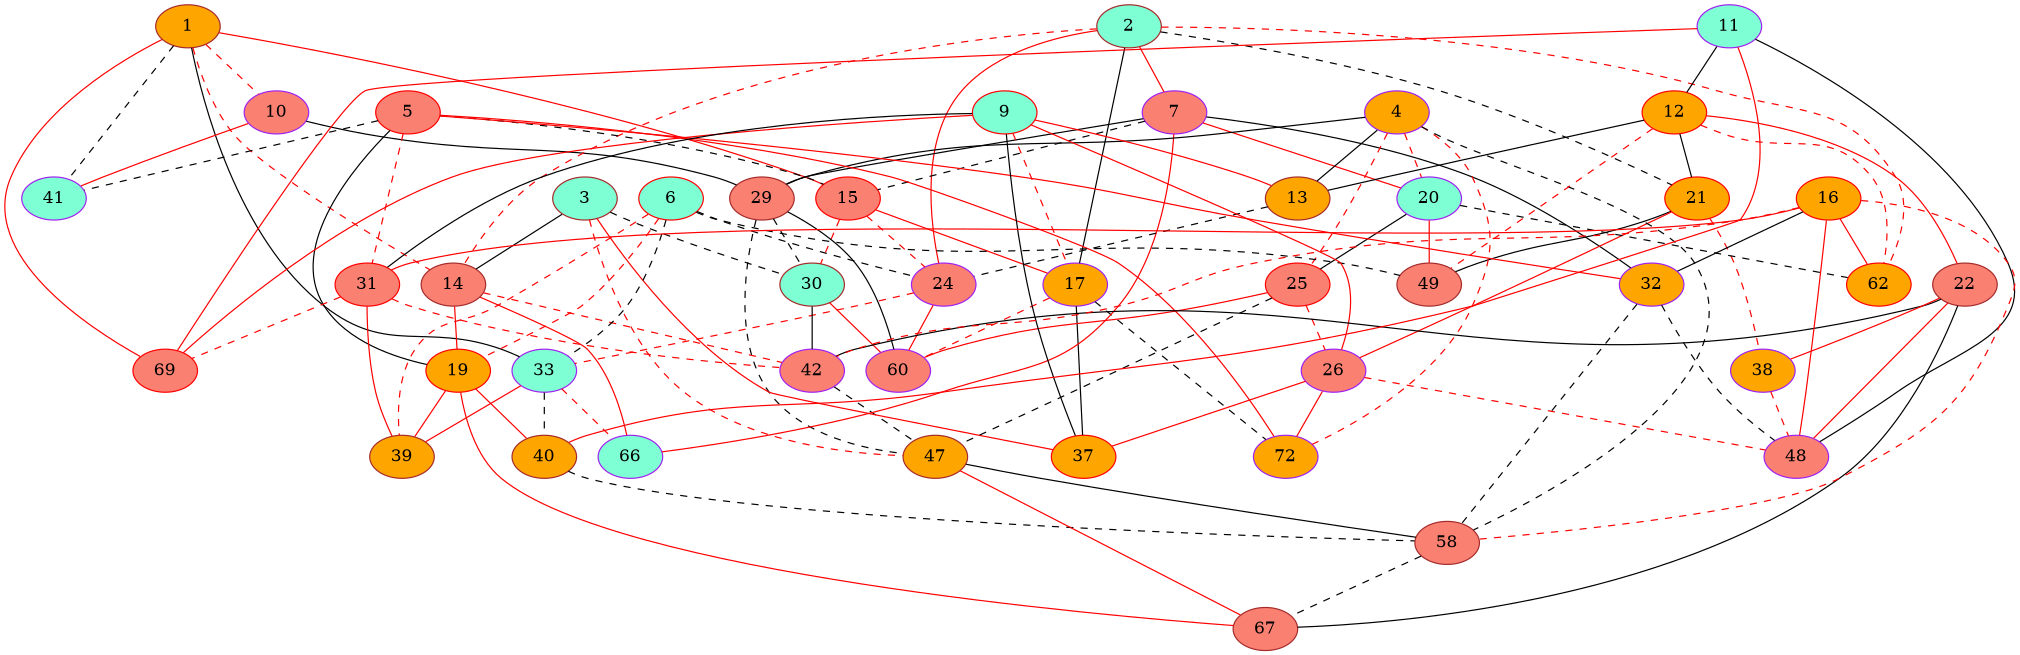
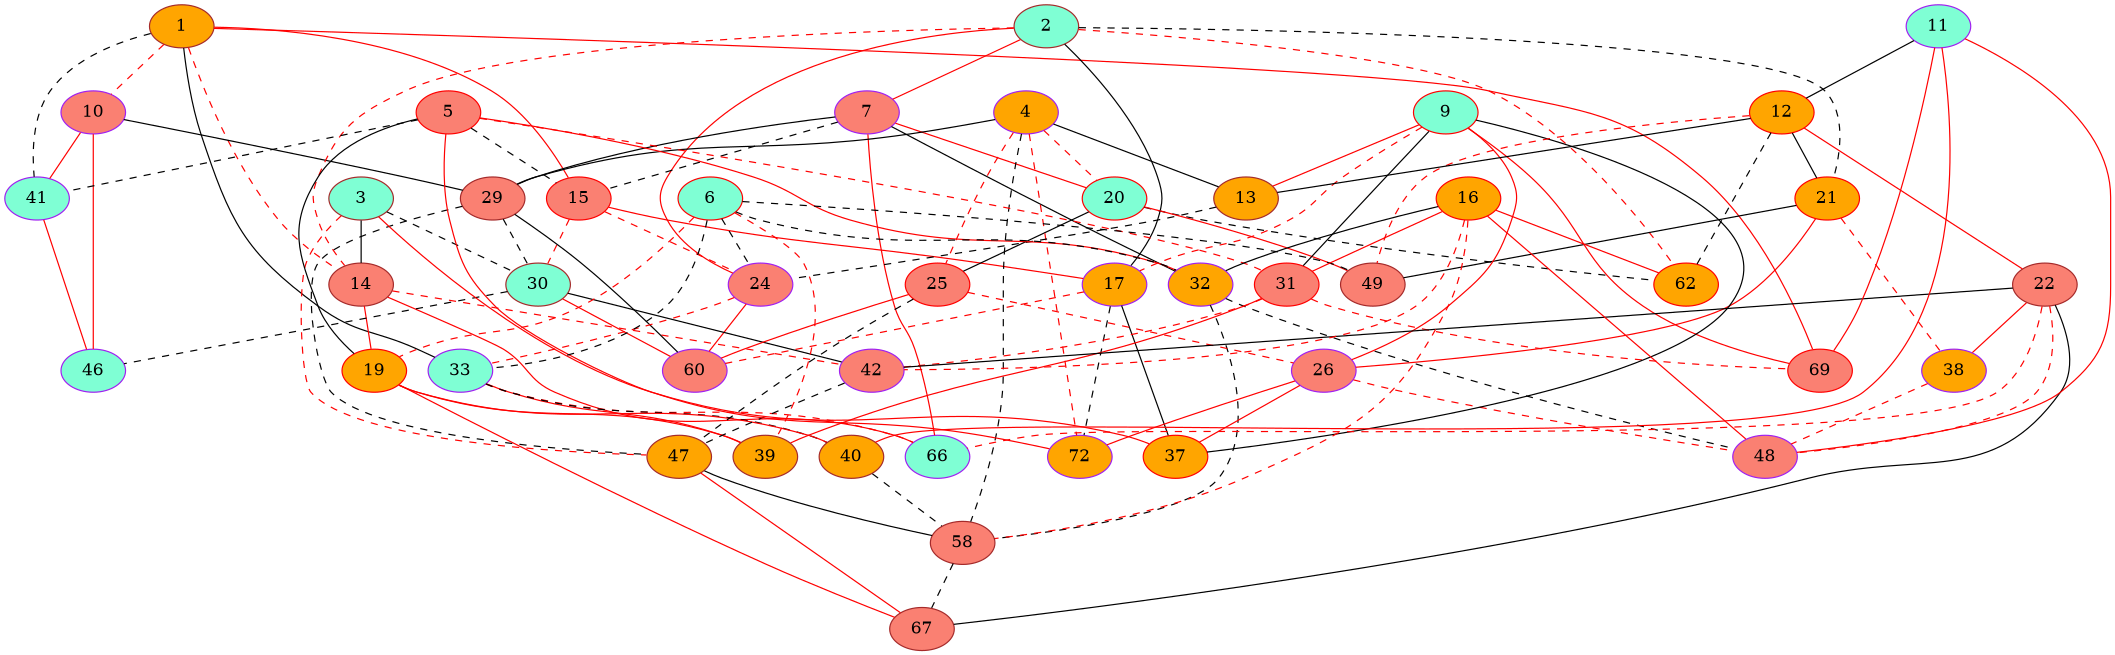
(1807, 144) -> (1734, 198)
(1429, 199) -> (1115, 199)
(1993, 236) -> (2107, 326)
none -> (900, 240)
none -> (93, 371)
(1881, 371) -> (2027, 400)
none -> (1760, 425)
